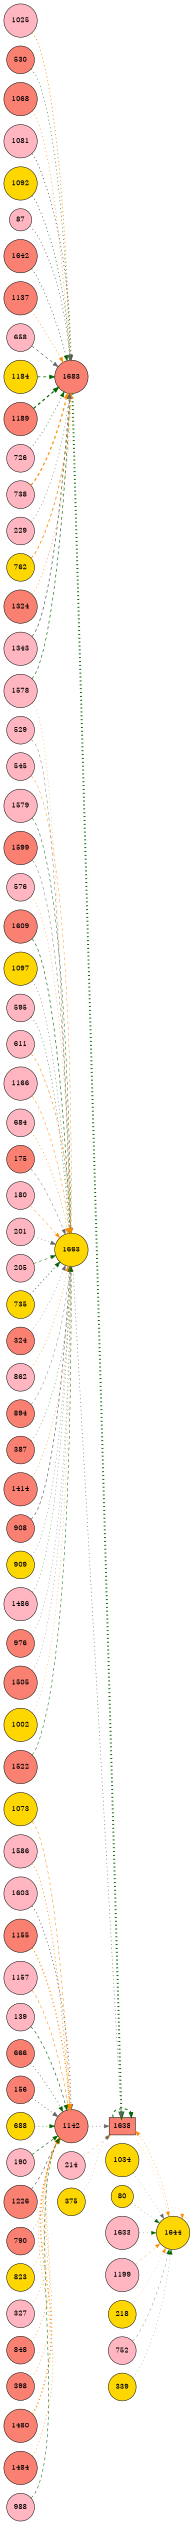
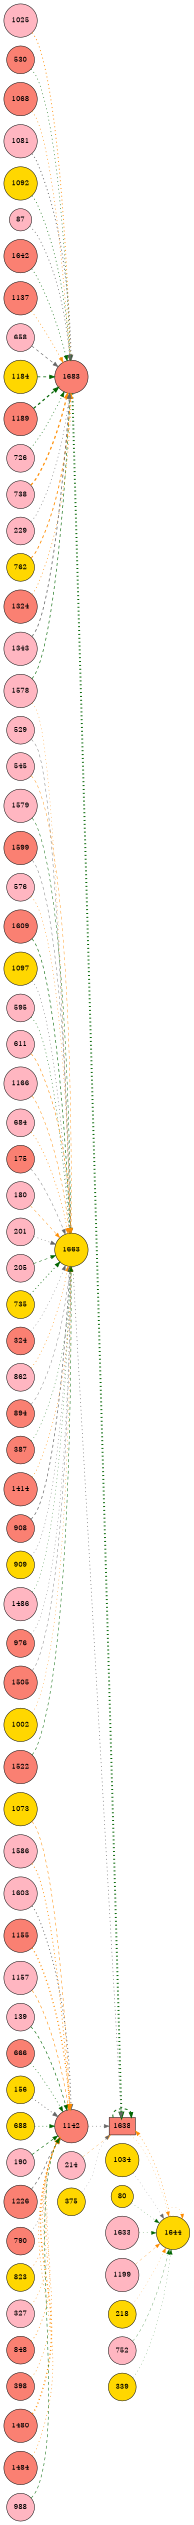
(59, 1533) -> (59, 1533)
(21, 2090) -> (21, 2090)
